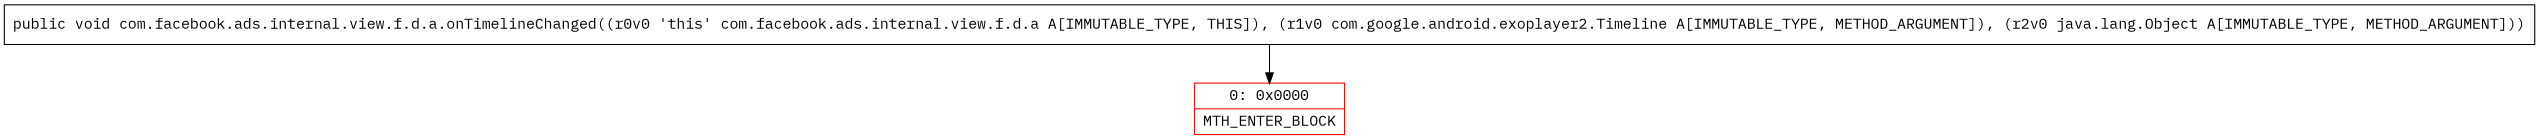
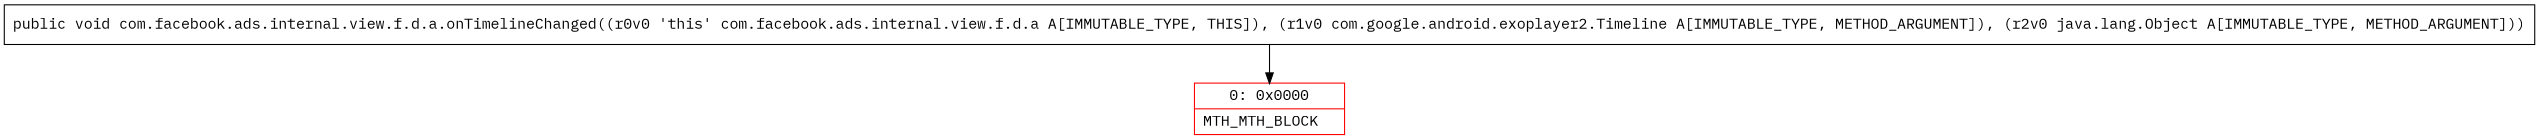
(1270, 121) -> (1261, 121)
